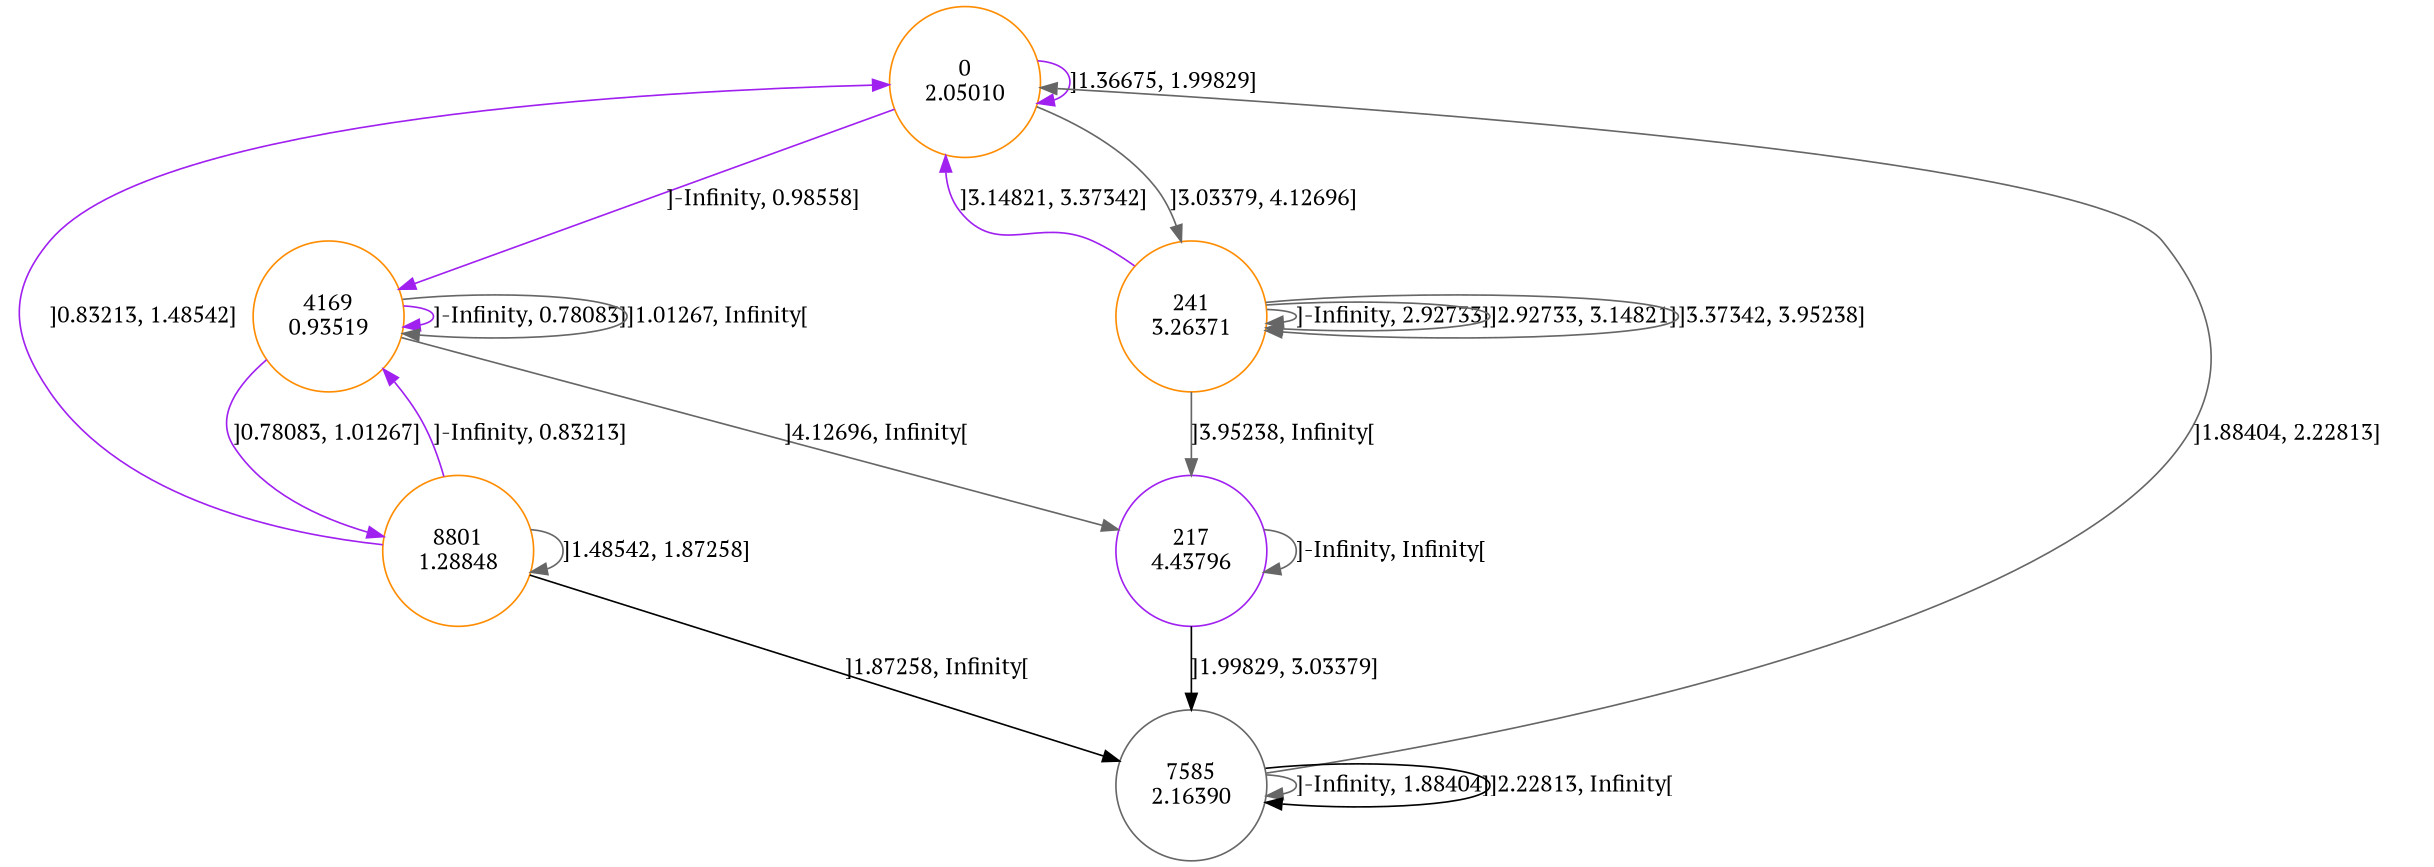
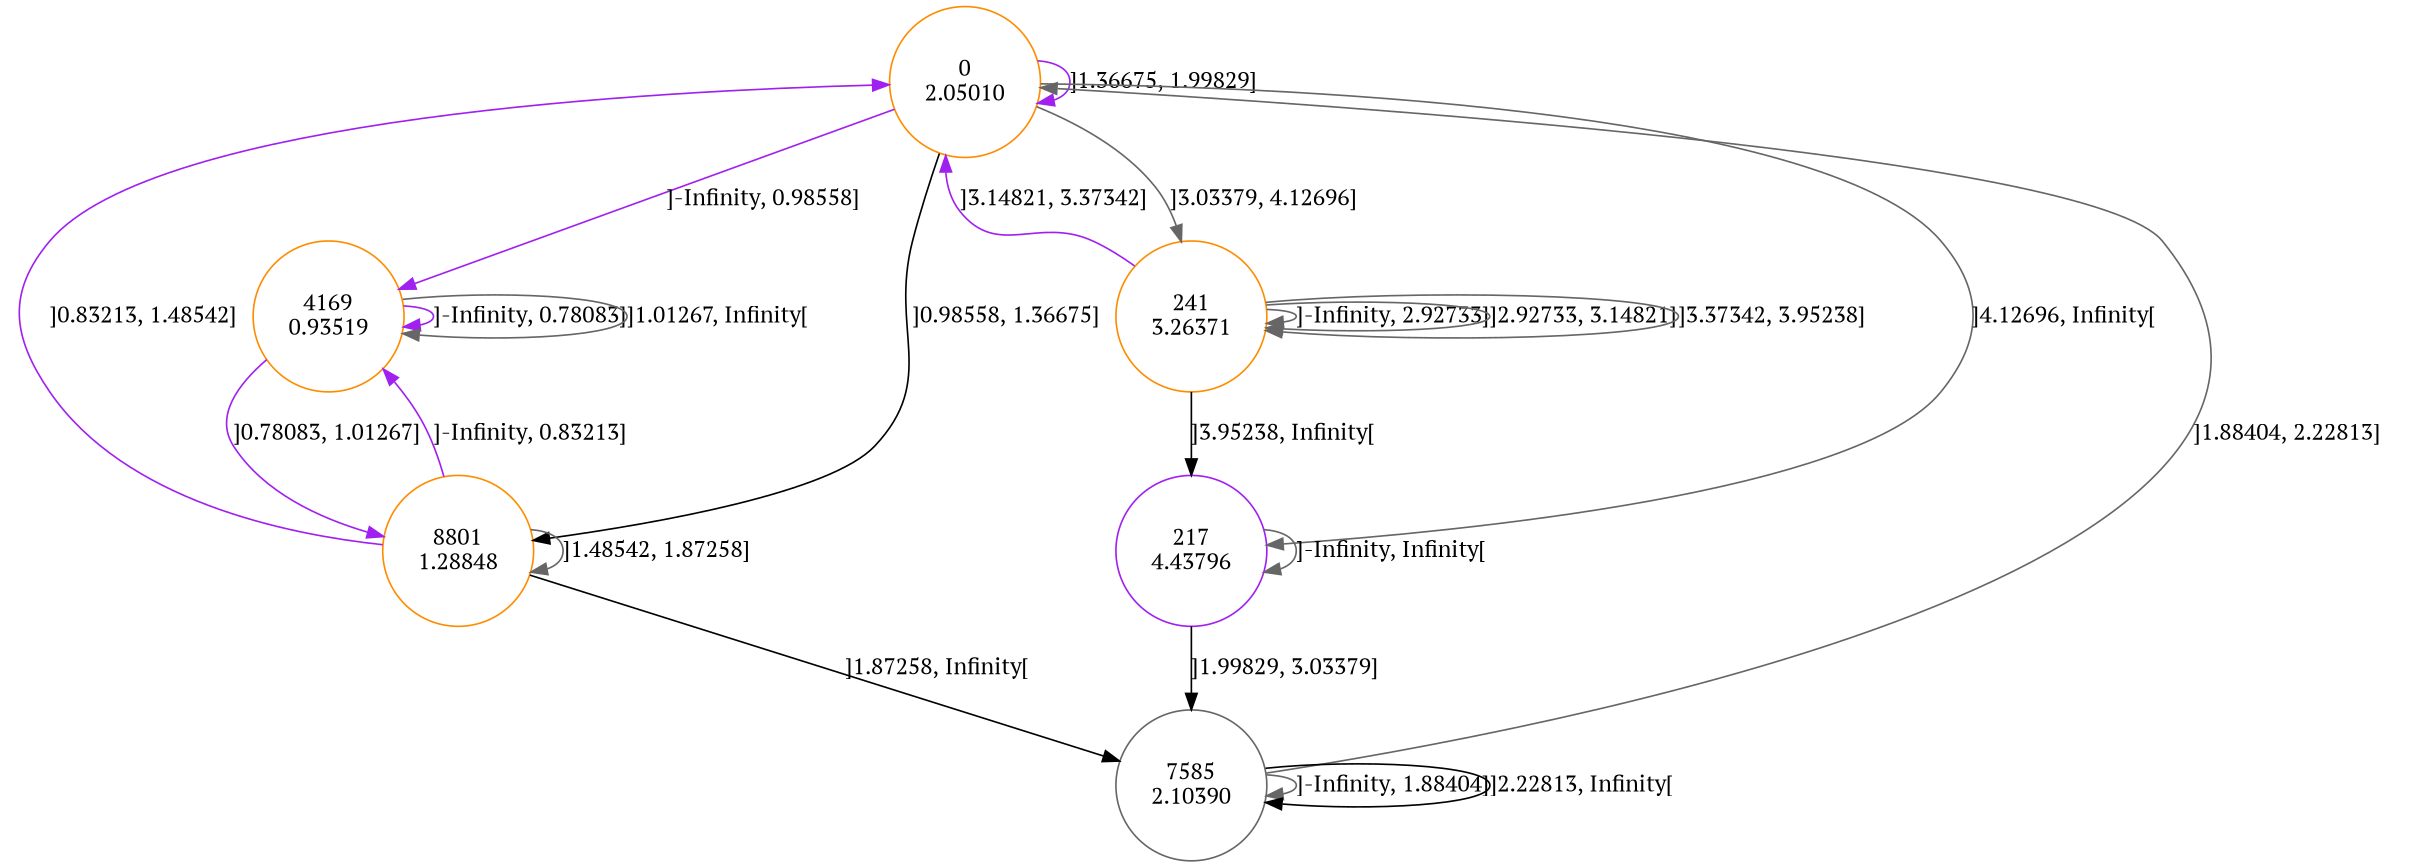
(1191, 425) -> (1191, 425)
(752, 432) -> (1910, 219)
none -> (861, 457)
(1191, 785) -> (1191, 785)
